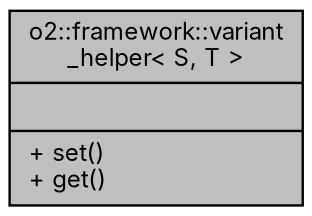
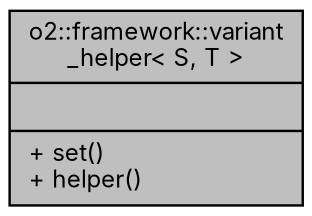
(68, 180) -> (86, 180)
